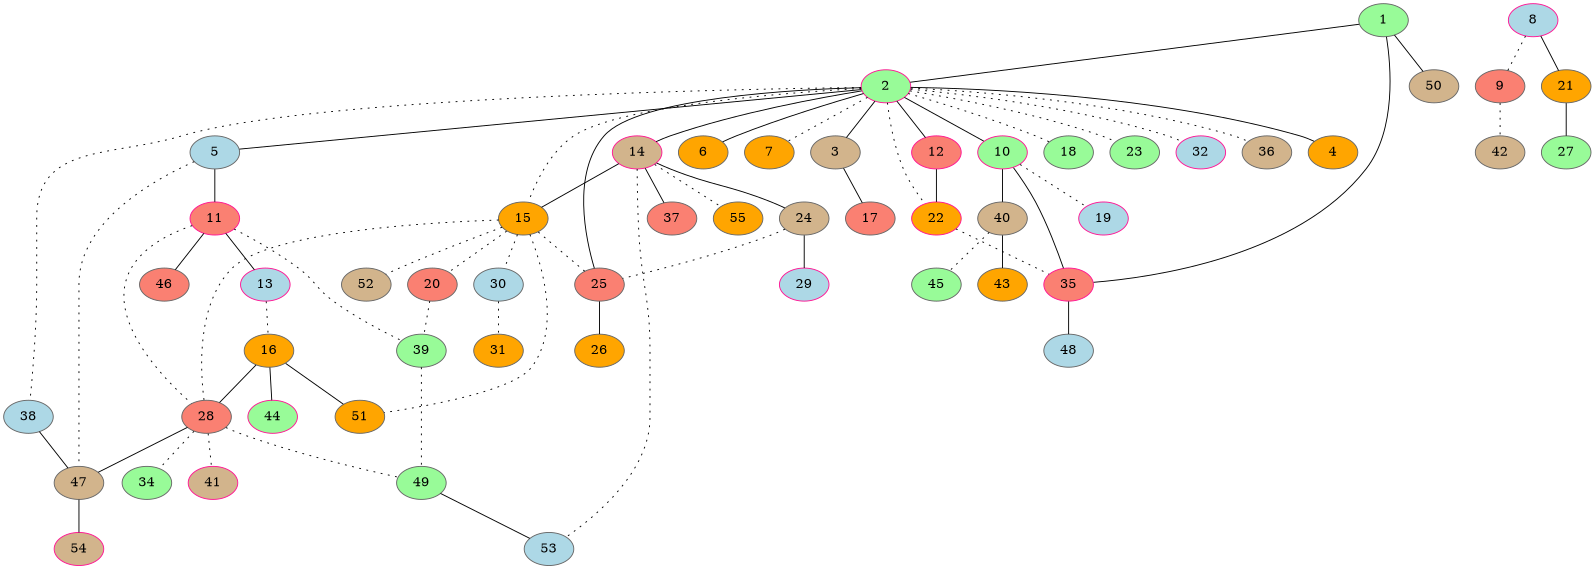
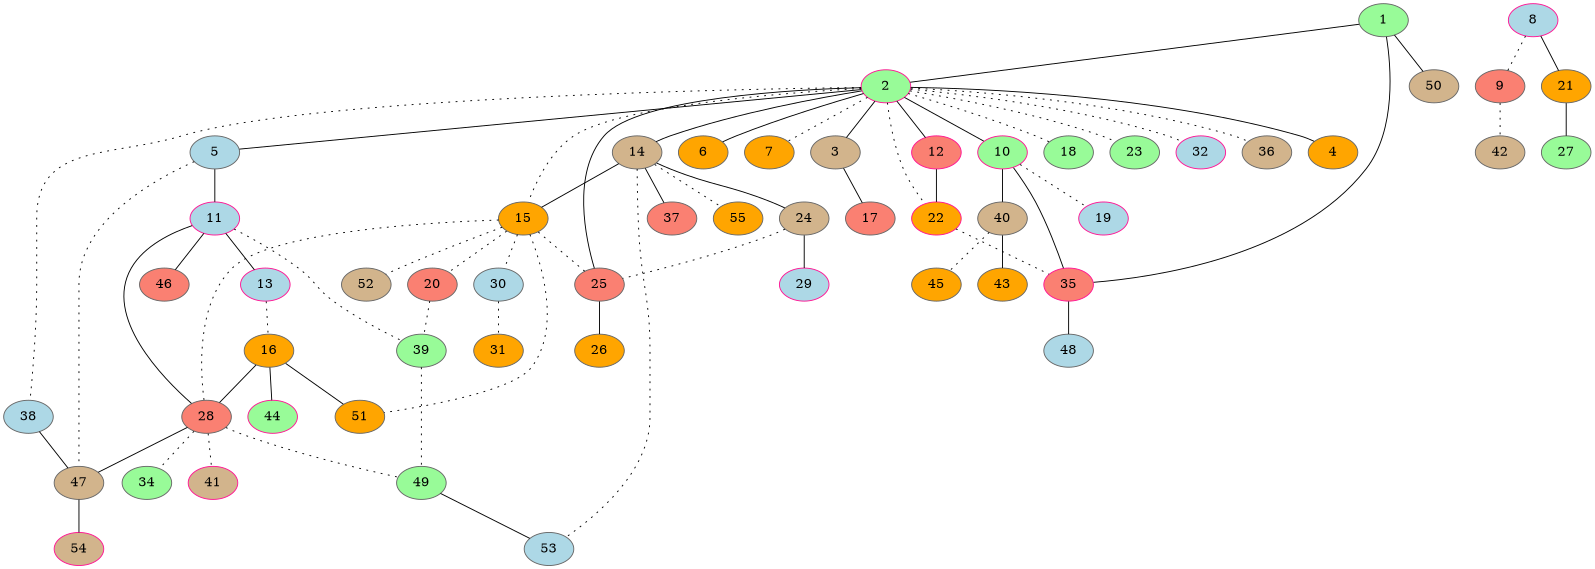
(637, 152) -> (637, 152)
(215, 218) -> (215, 218)
(936, 285) -> (936, 285)
(125, 309) -> (125, 309)
